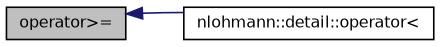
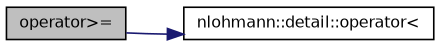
(163, 13) -> (147, 34)
